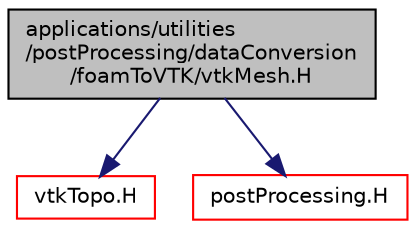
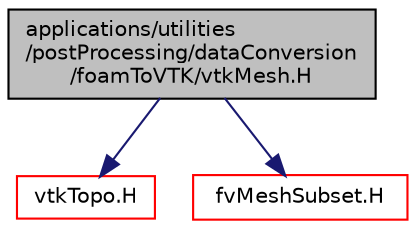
(300, 197) -> (300, 197)
